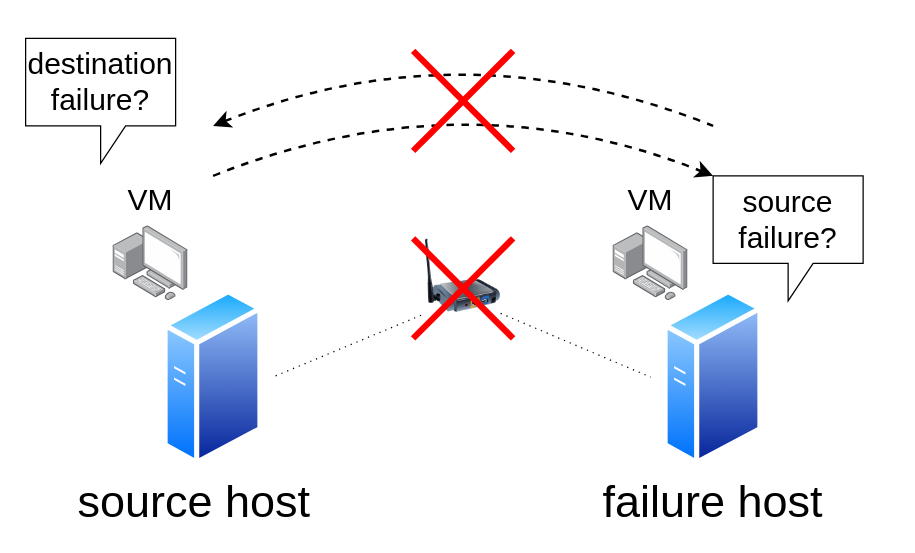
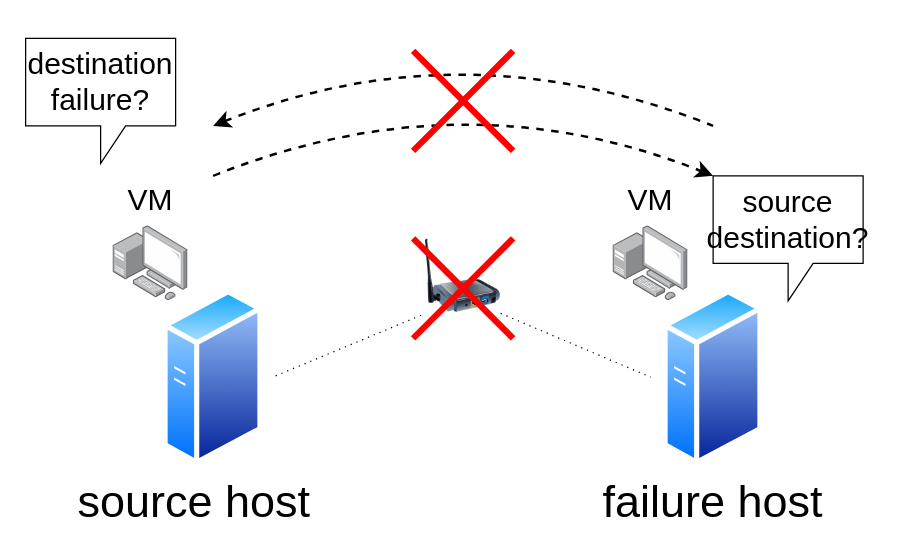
(788, 219) -> (788, 219)
